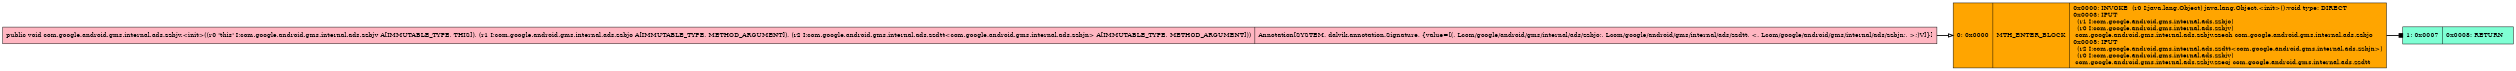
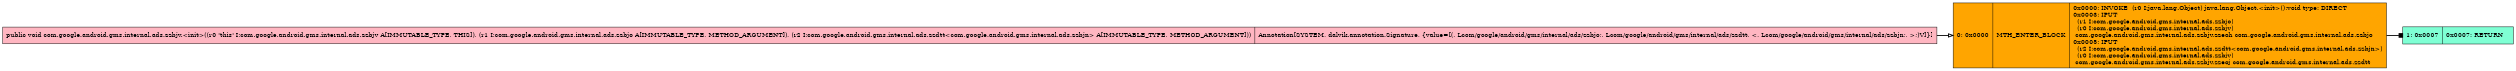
(2478, 35) -> (2478, 35)
